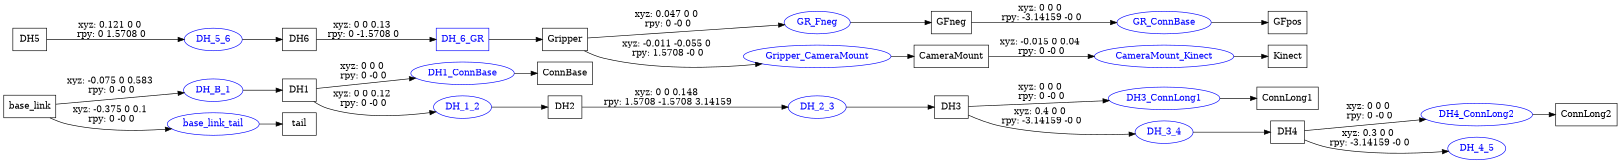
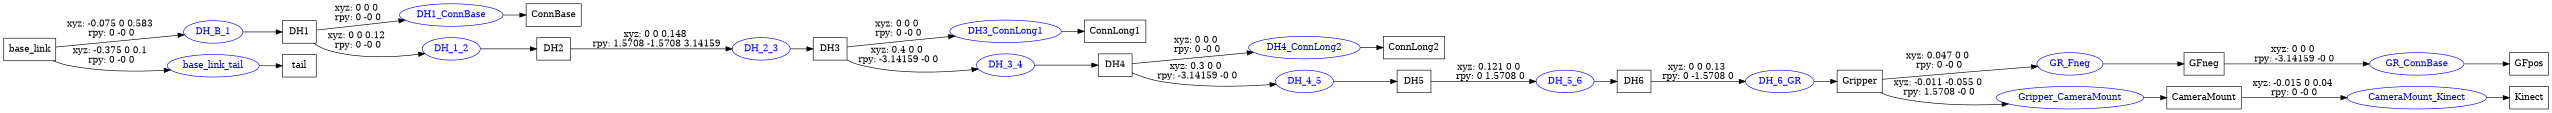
(463, 39) -> (1780, 81)
none -> (1362, 81)
